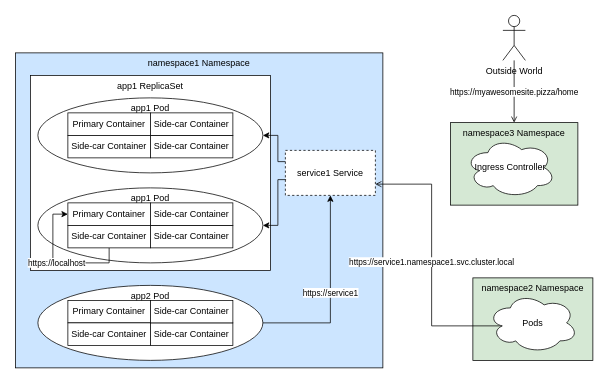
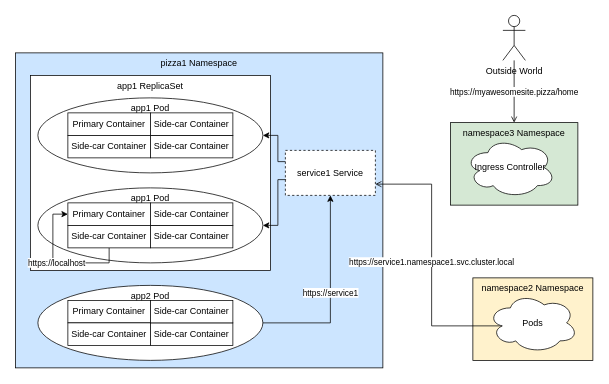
(199, 64) -> (199, 64)
(533, 289) -> (533, 289)
